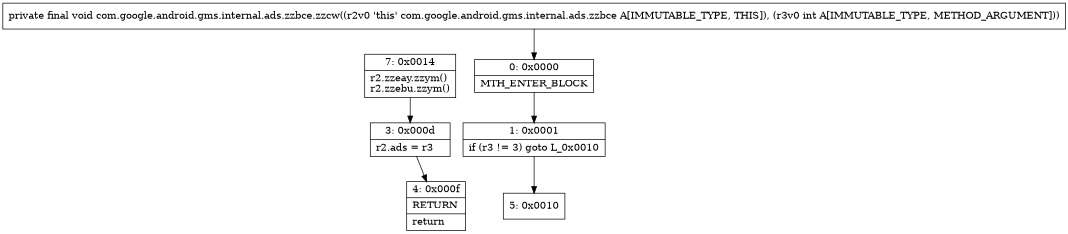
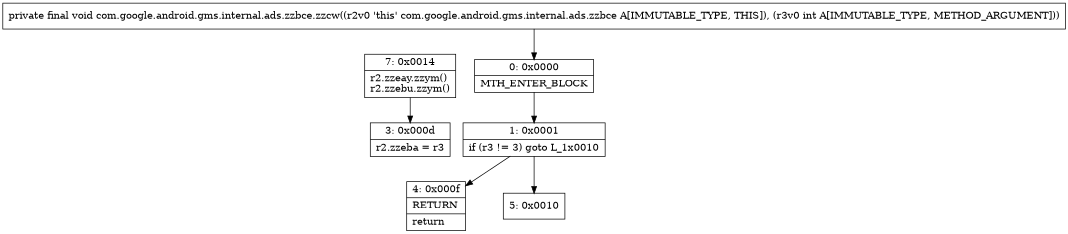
(405, 148) -> (410, 148)
(534, 148) -> (534, 148)
(420, 166) -> (491, 169)
